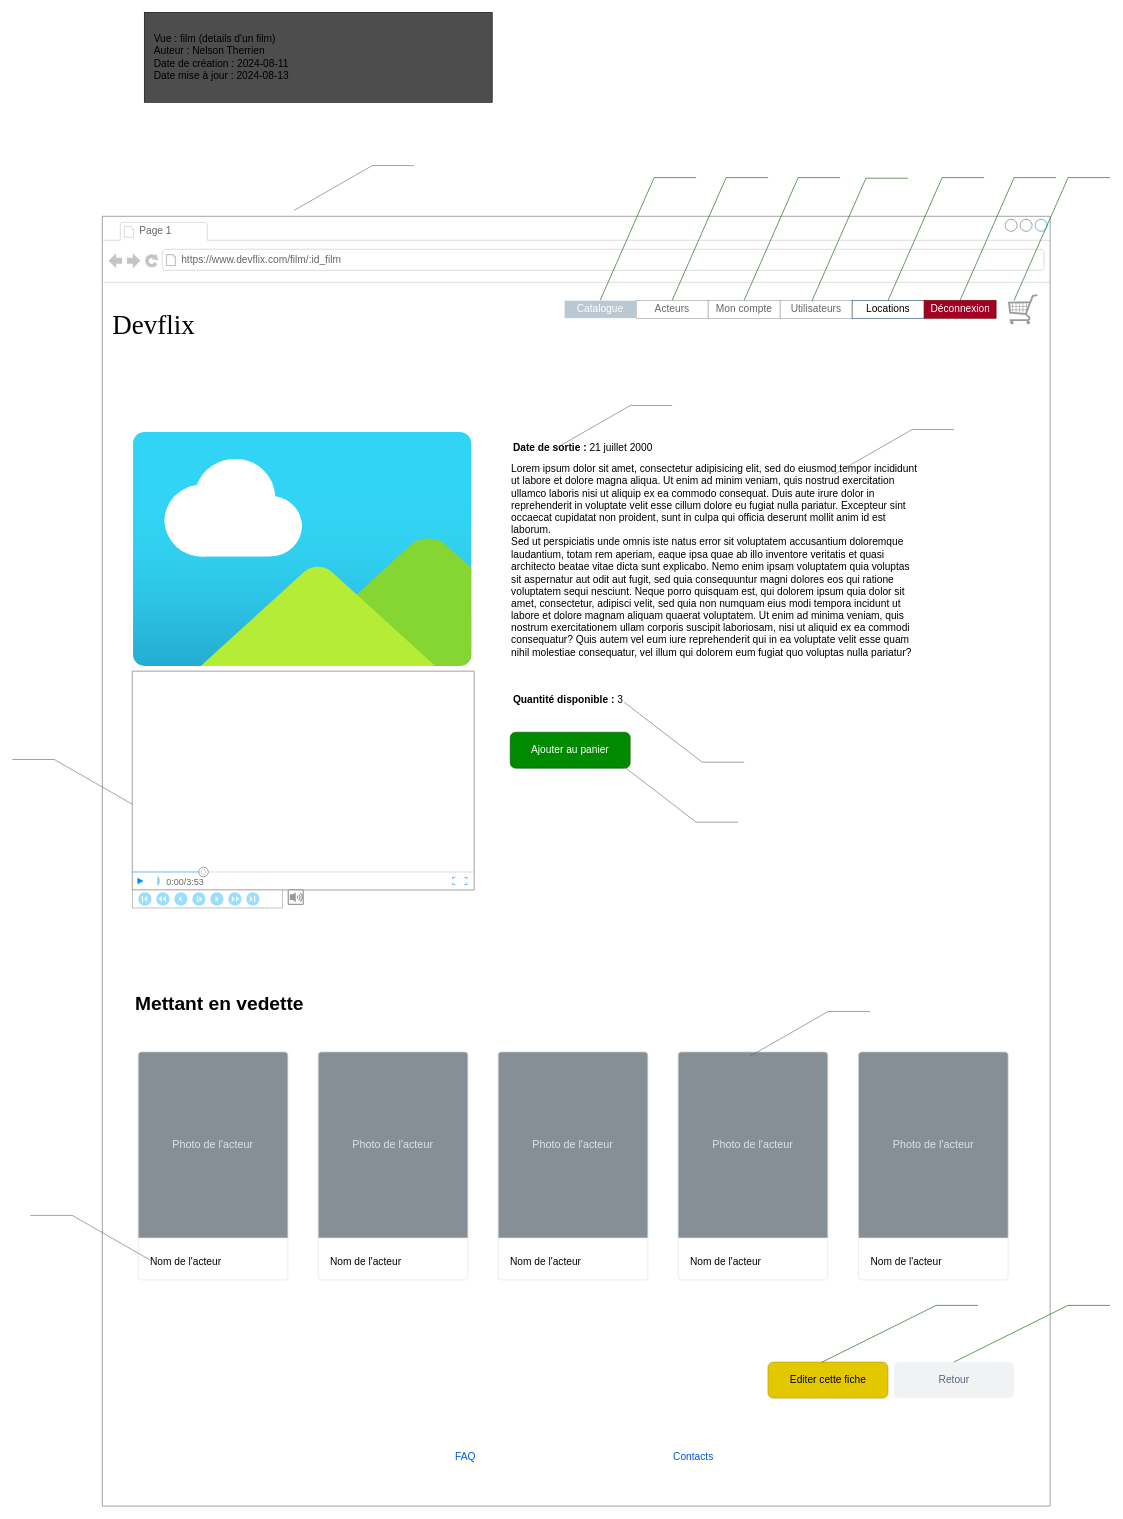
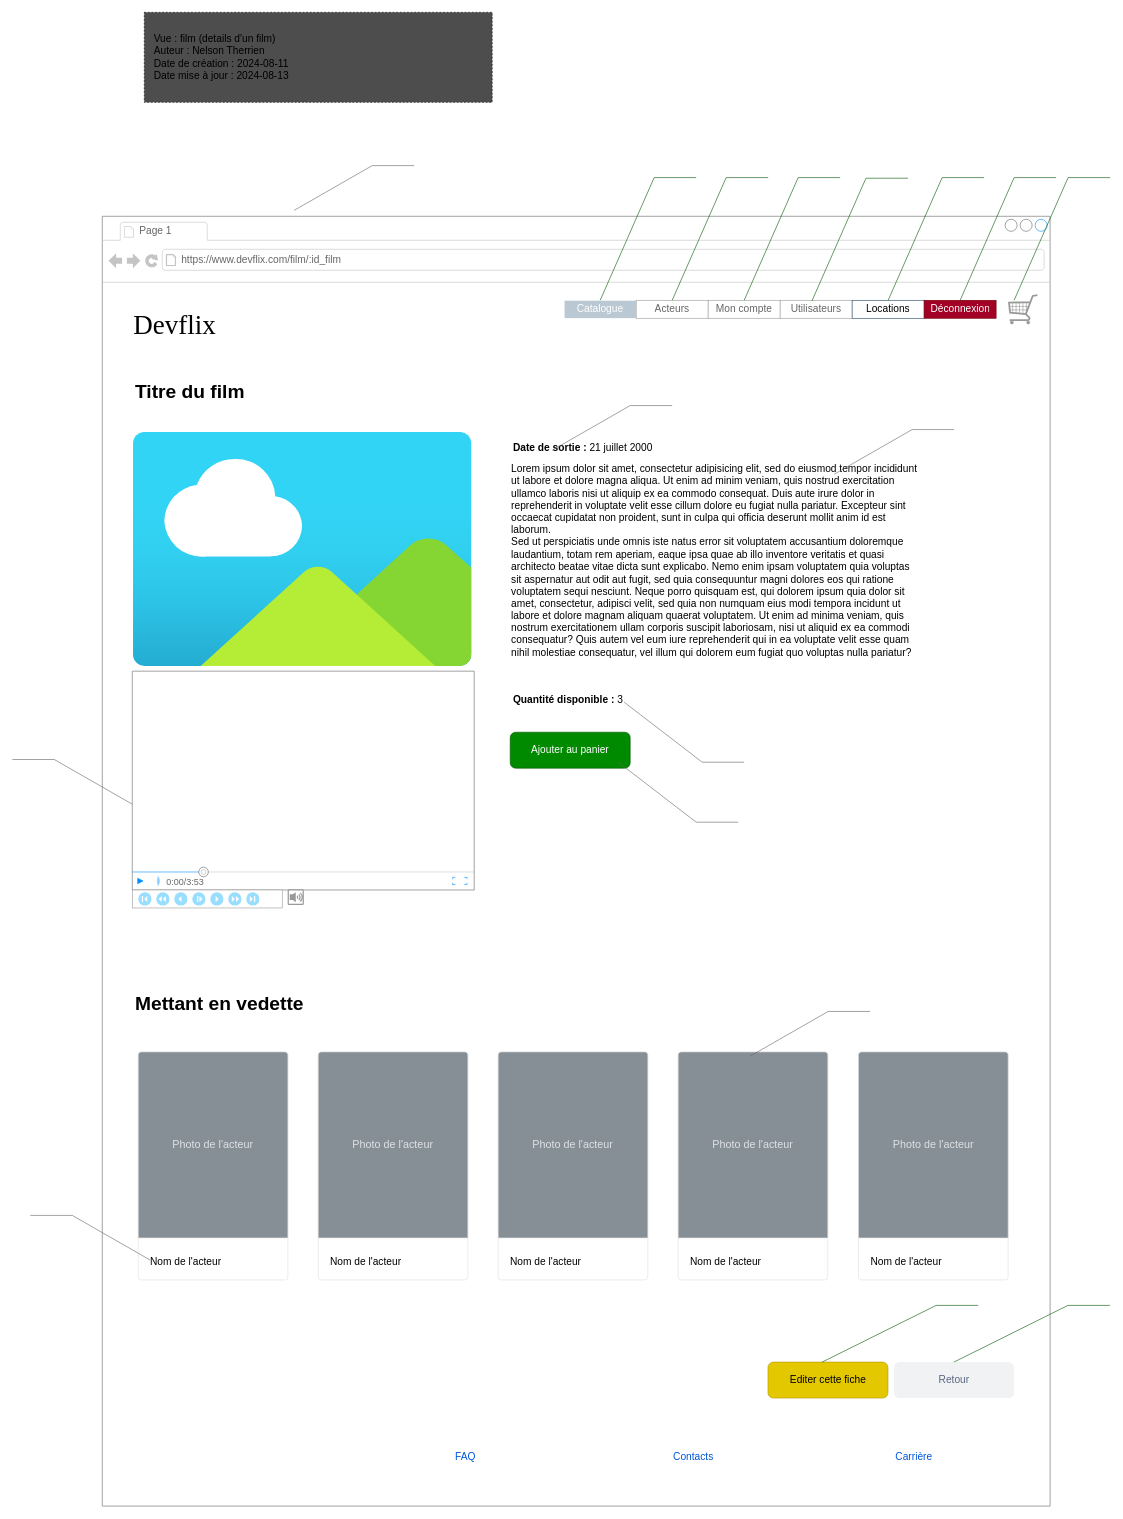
(318, 57) -> (318, 57)
(213, 323) -> (234, 323)
none -> (201, 392)
none -> (915, 1457)
